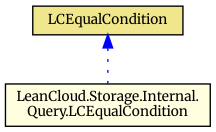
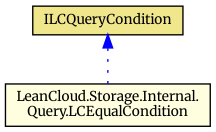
(108, 20) -> (108, 20)
